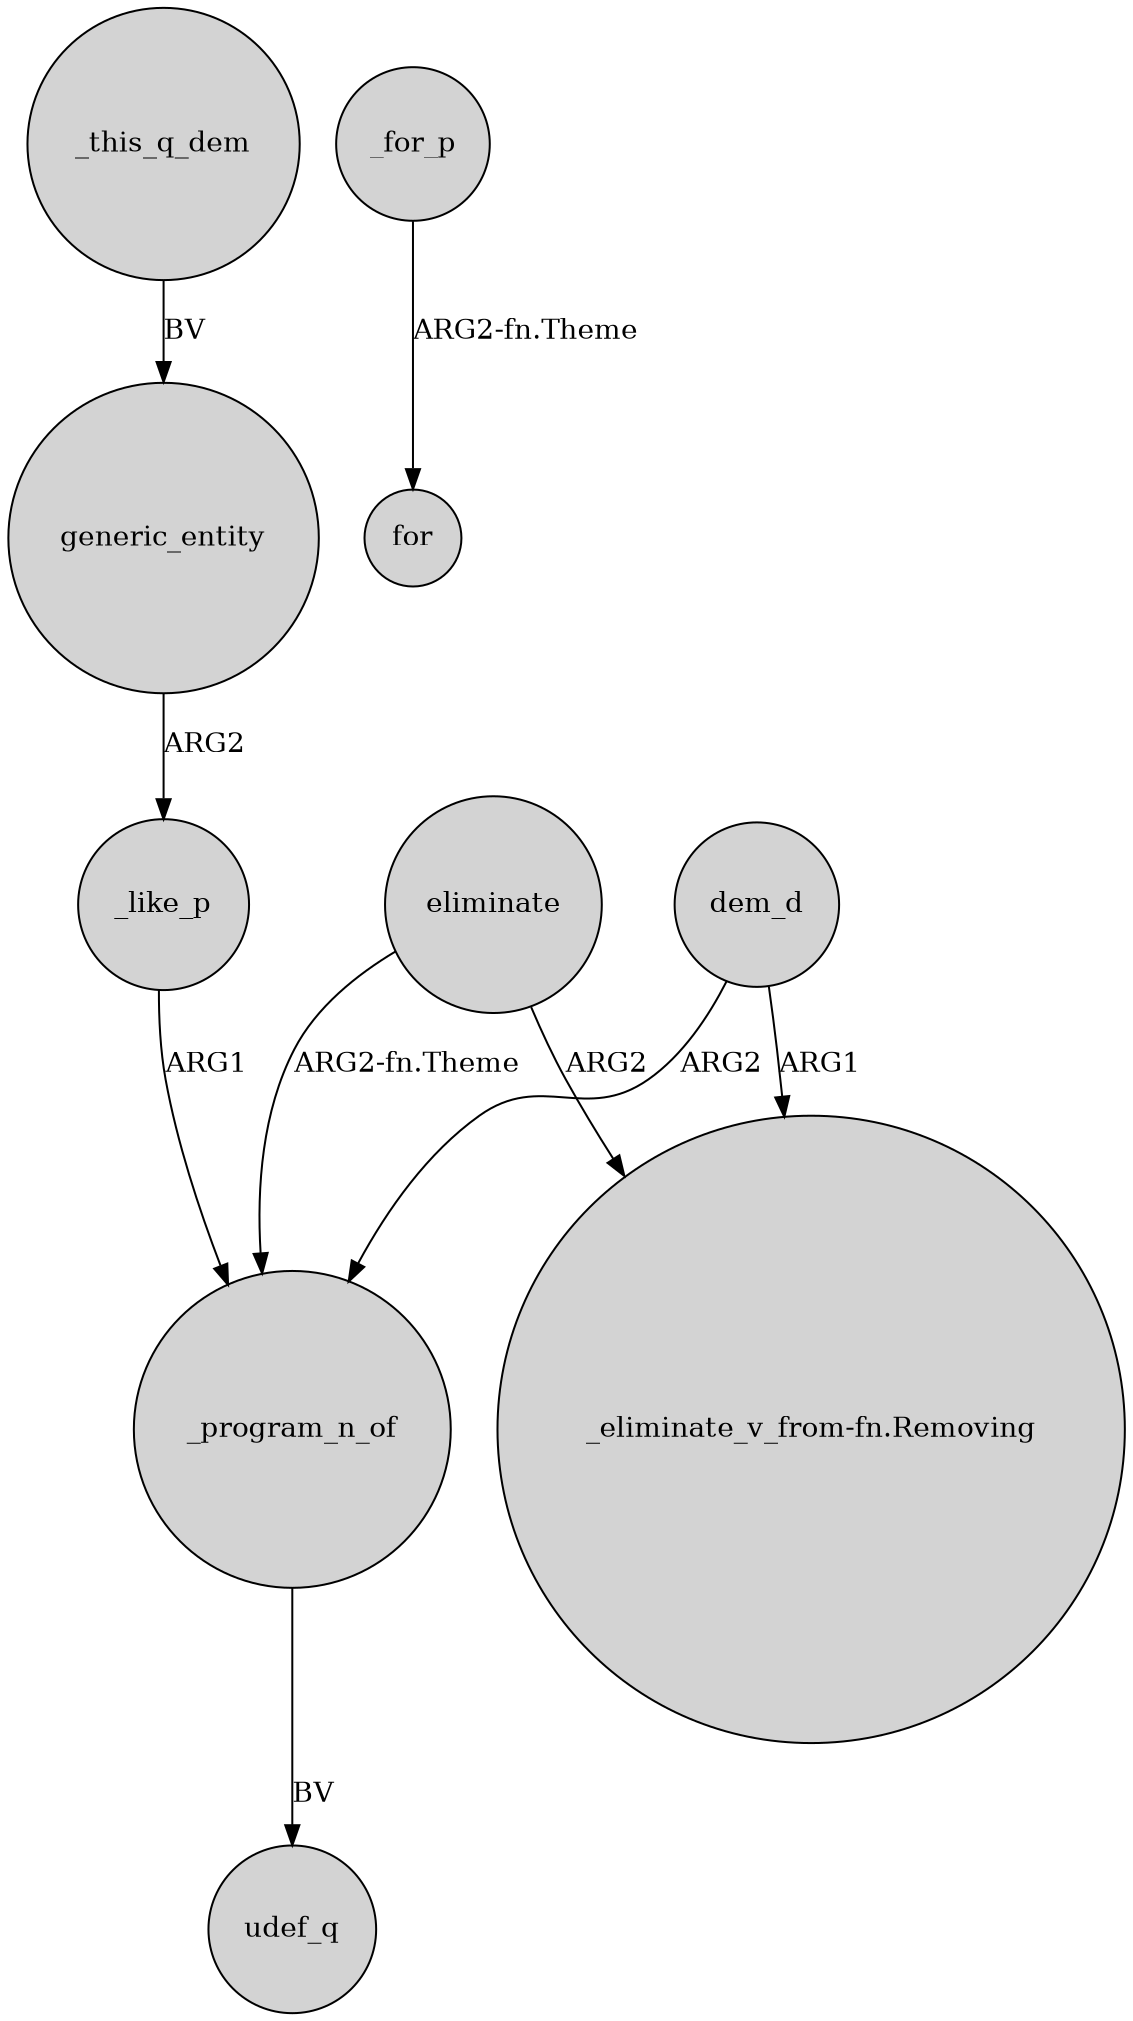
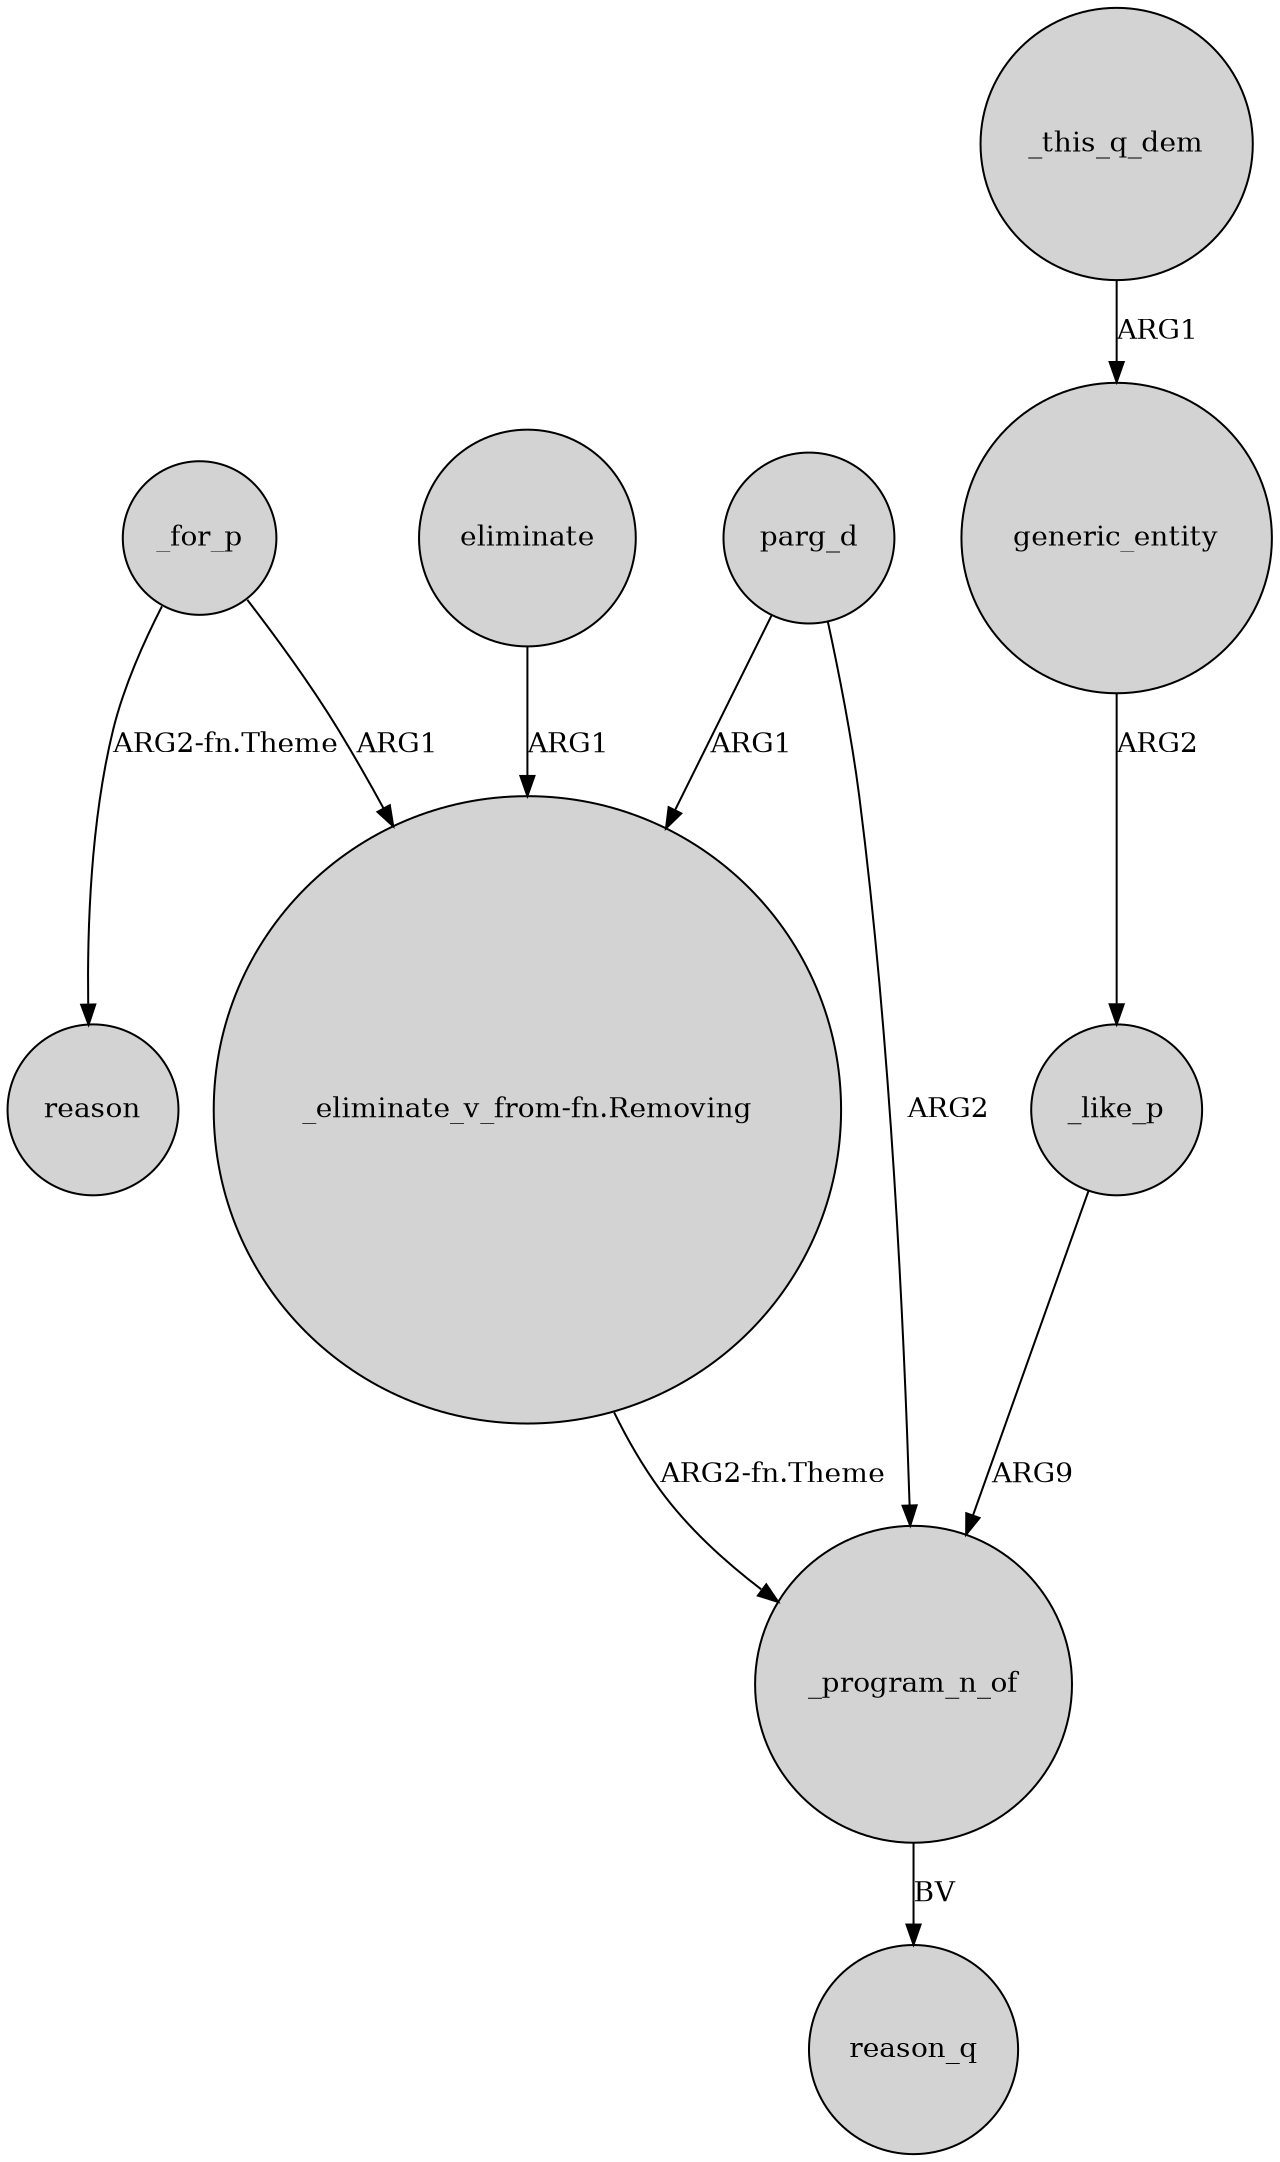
(185, 331) -> (1158, 331)
(413, 538) -> (93, 1110)
none -> (320, 701)
(757, 905) -> (809, 538)
(207, 1064) -> (1033, 1475)
(607, 1064) -> (569, 745)
(281, 1080) -> (676, 1510)
(292, 1929) -> (914, 2050)
